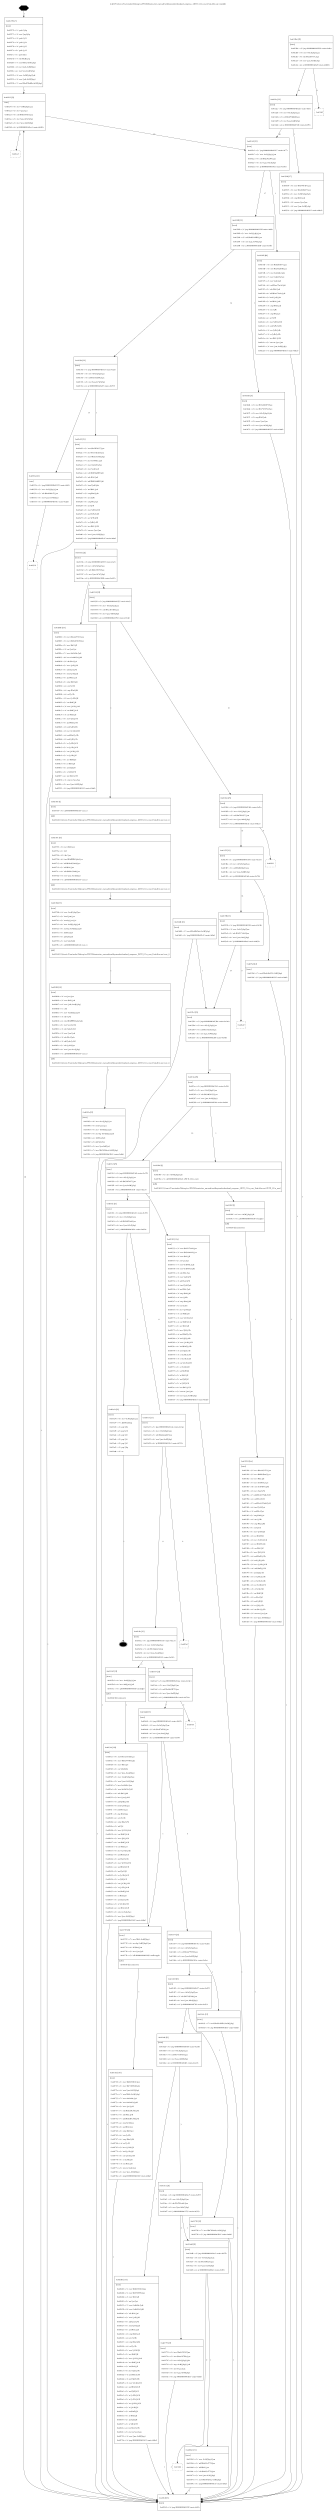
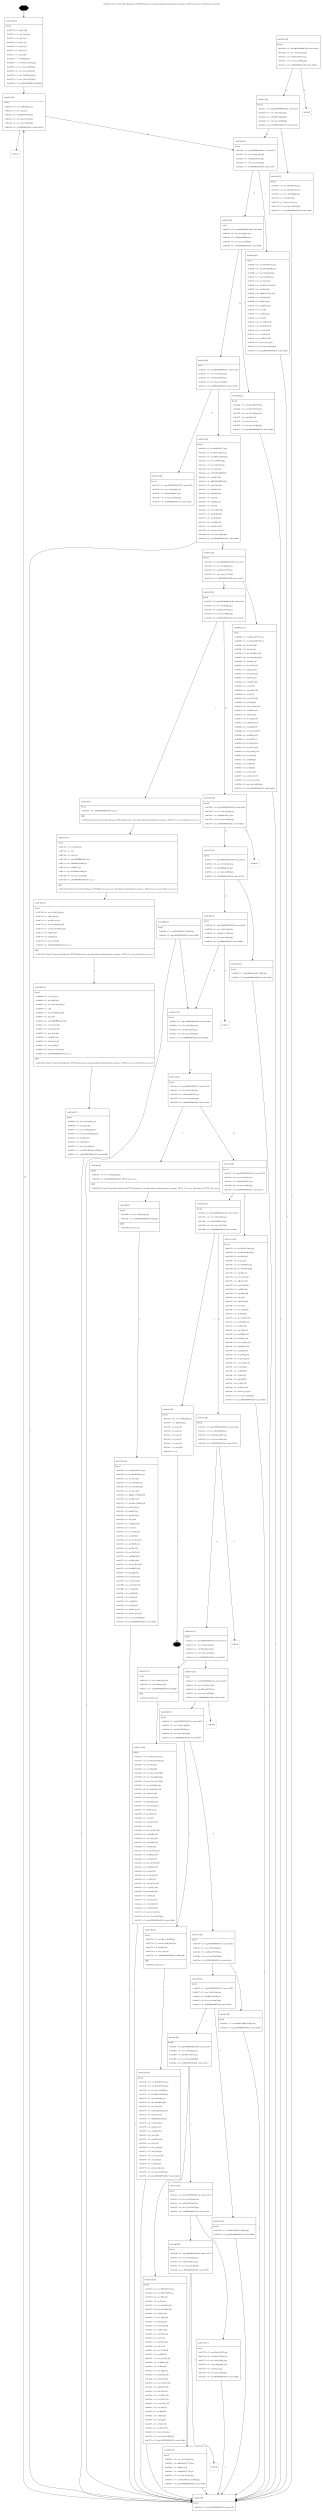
(32, 566) -> none
